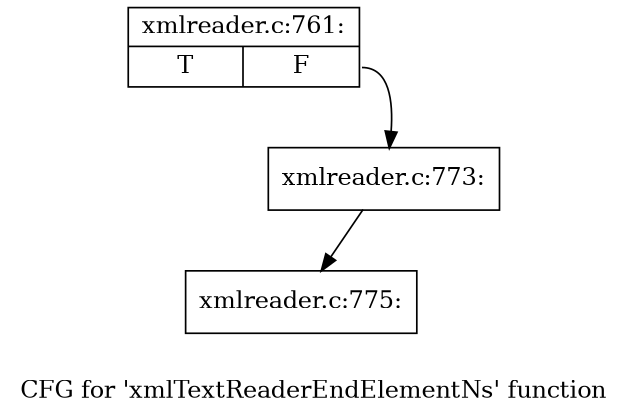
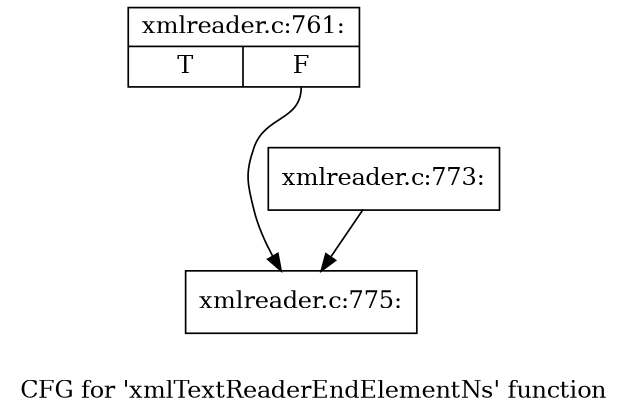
(389, 92) -> (249, 164)
